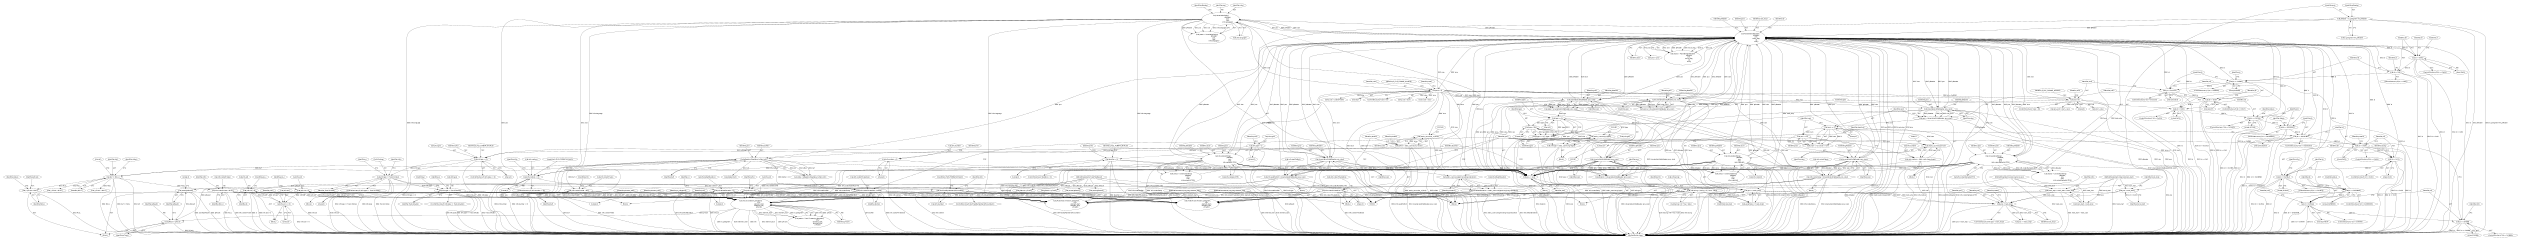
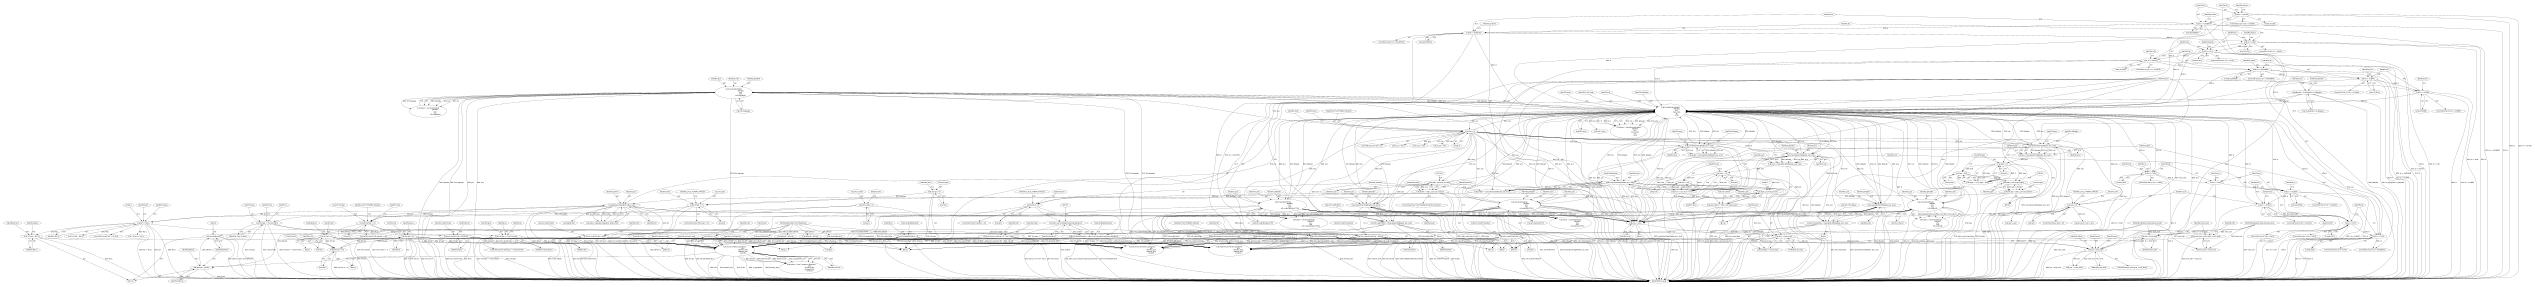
none -> (2193, 33)
none -> (1442, 34)
(2396, 76) -> (2292, 230)
(1950, 95) -> (2080, 169)
(2195, 95) -> (2291, 214)
(1334, 100) -> (1440, 146)
(2216, 114) -> (2375, 243)
(2248, 123) -> none
none -> (1749, 141)
(1587, 152) -> (1666, 186)
(1448, 168) -> (1255, 194)
(831, 188) -> (618, 217)
(223, 191) -> (456, 236)
(363, 191) -> none
(451, 195) -> (489, 241)
(970, 195) -> (1426, 198)
(2032, 197) -> none
(1681, 204) -> none
none -> (106, 236)
